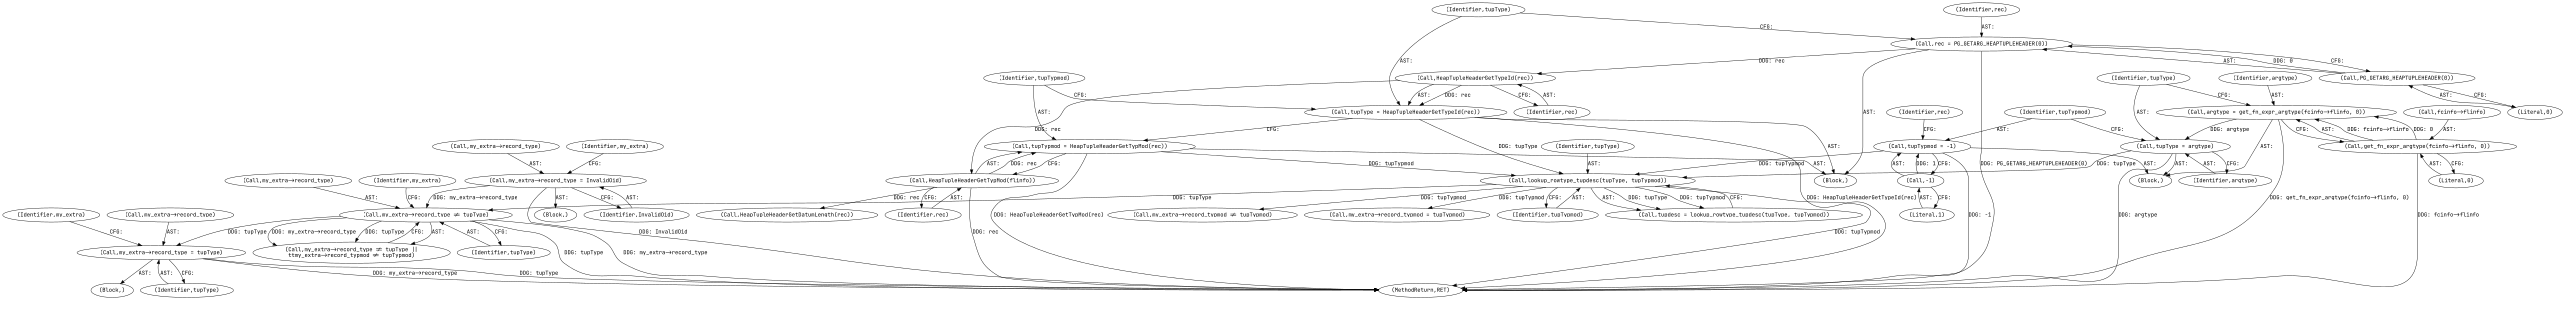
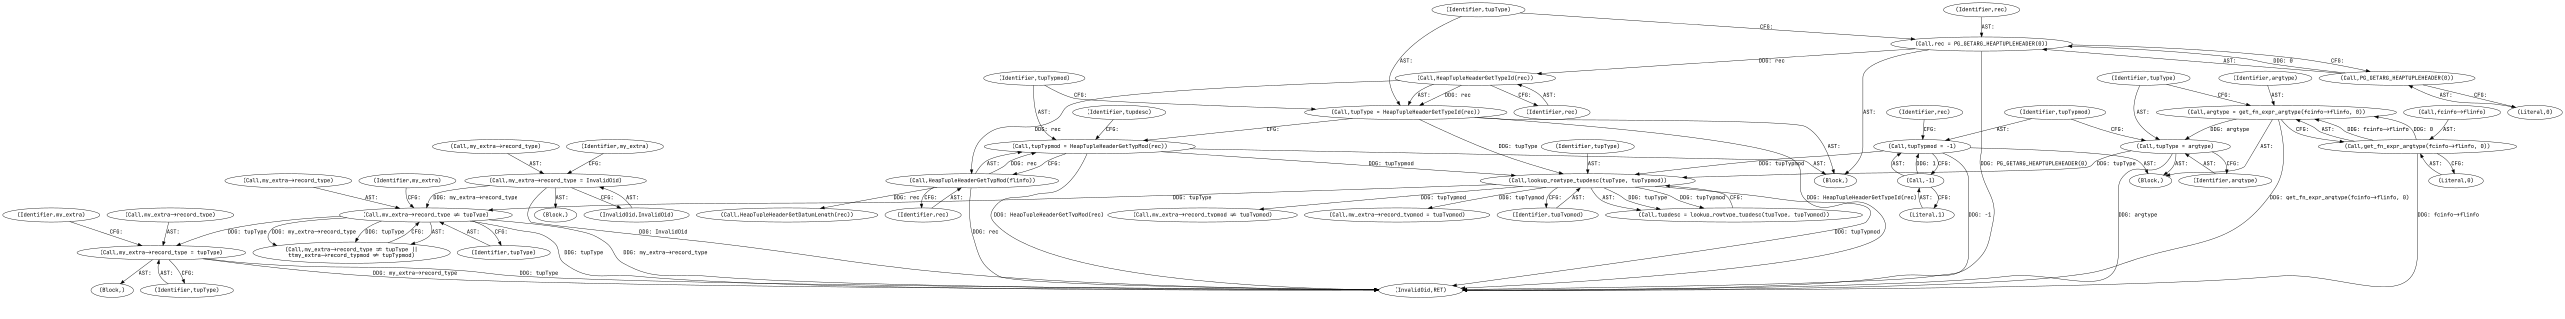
none -> (1119, 112)
(637, 215) -> (637, 215)
(1421, 290) -> (1421, 290)
